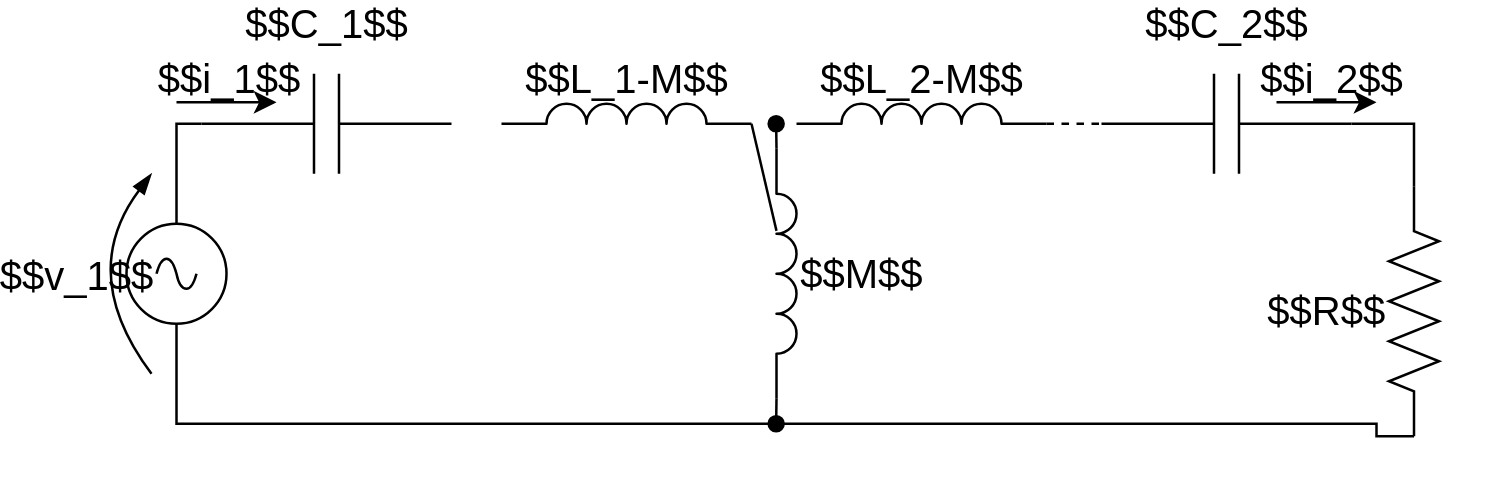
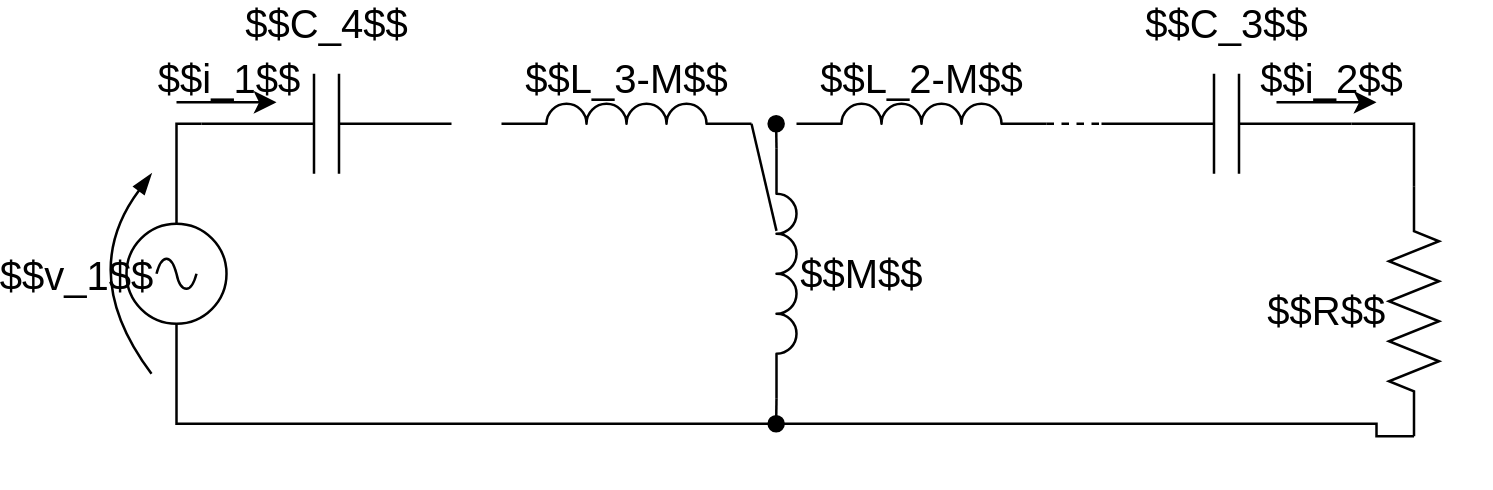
(328, 24) -> (328, 24)
(1228, 24) -> (1228, 24)
(628, 79) -> (628, 79)
